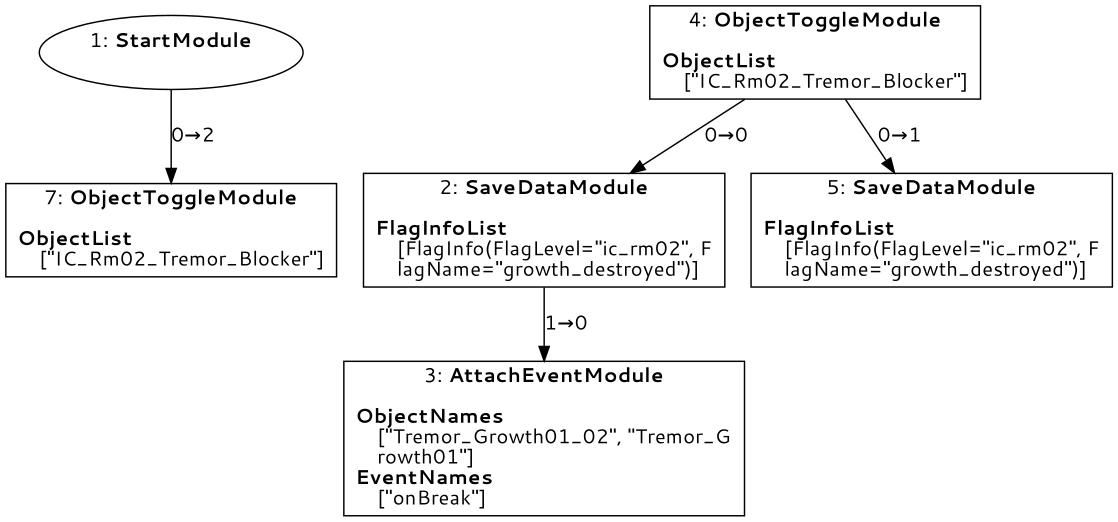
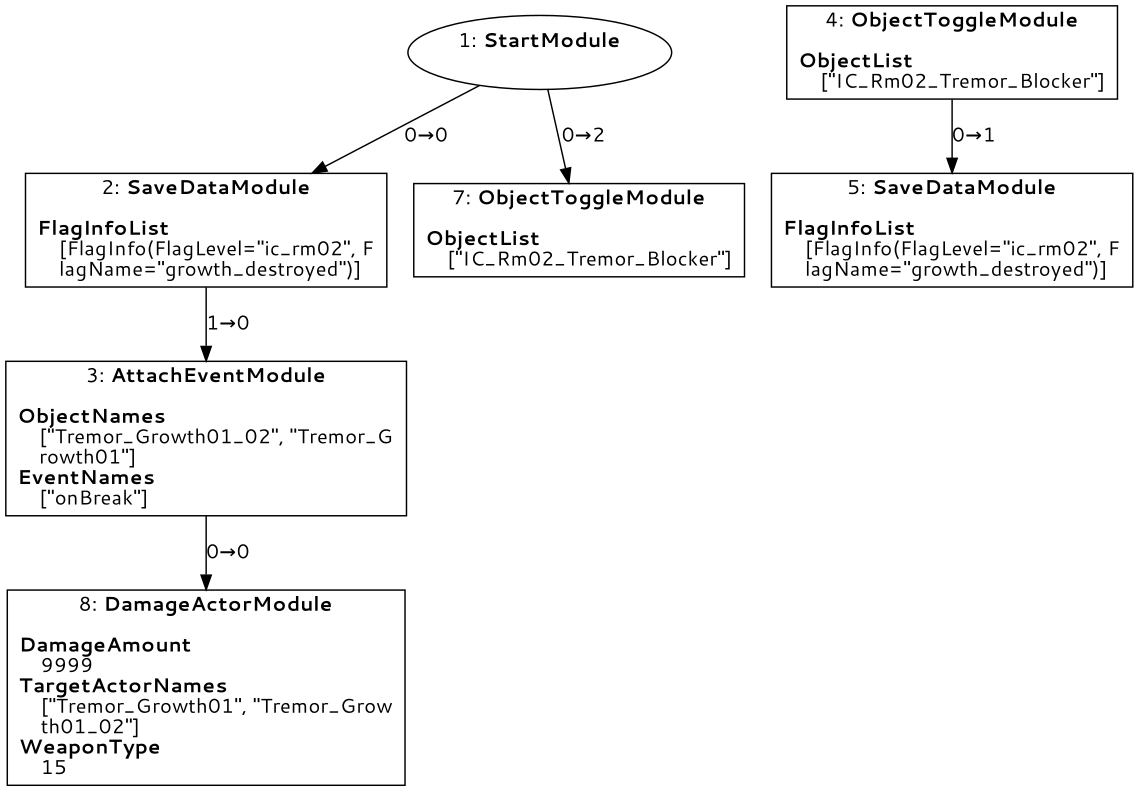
(694, 132) -> (402, 126)
none -> (206, 688)
